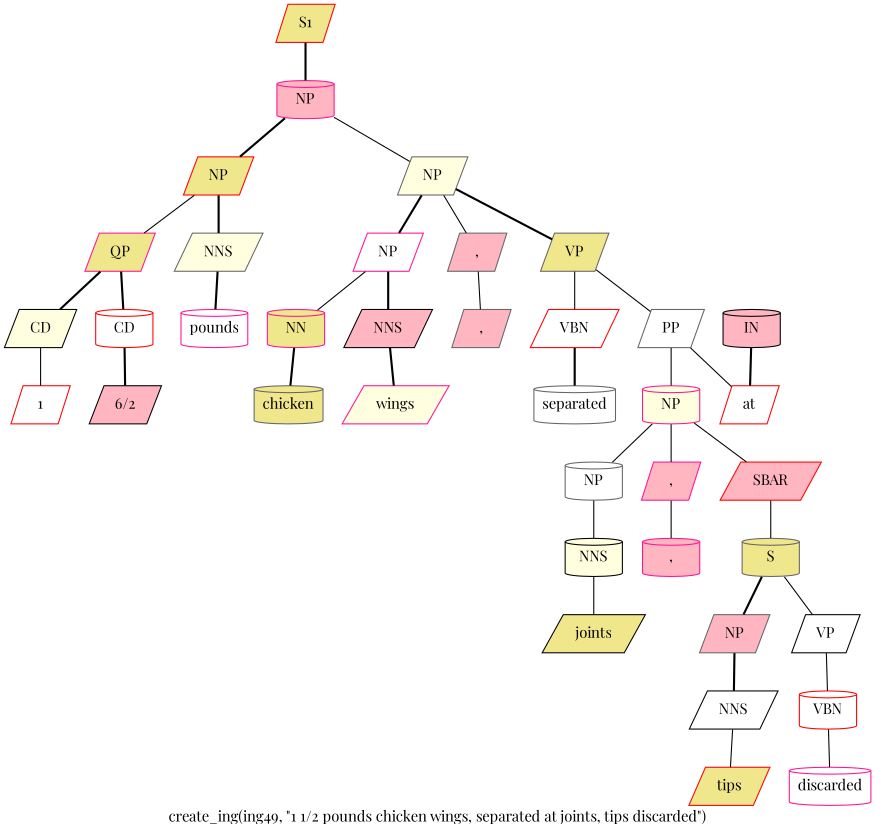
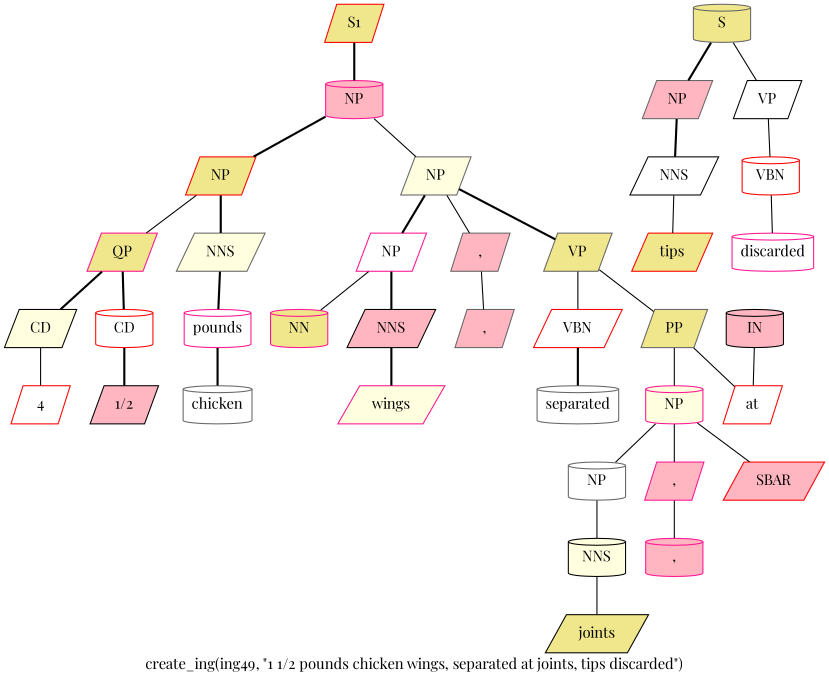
(671, 329) -> (674, 329)
(292, 367) -> (218, 367)
(751, 367) -> (754, 367)
(41, 405) -> (41, 405)
(125, 405) -> (124, 405)
(289, 405) -> (218, 405)
(771, 519) -> none
